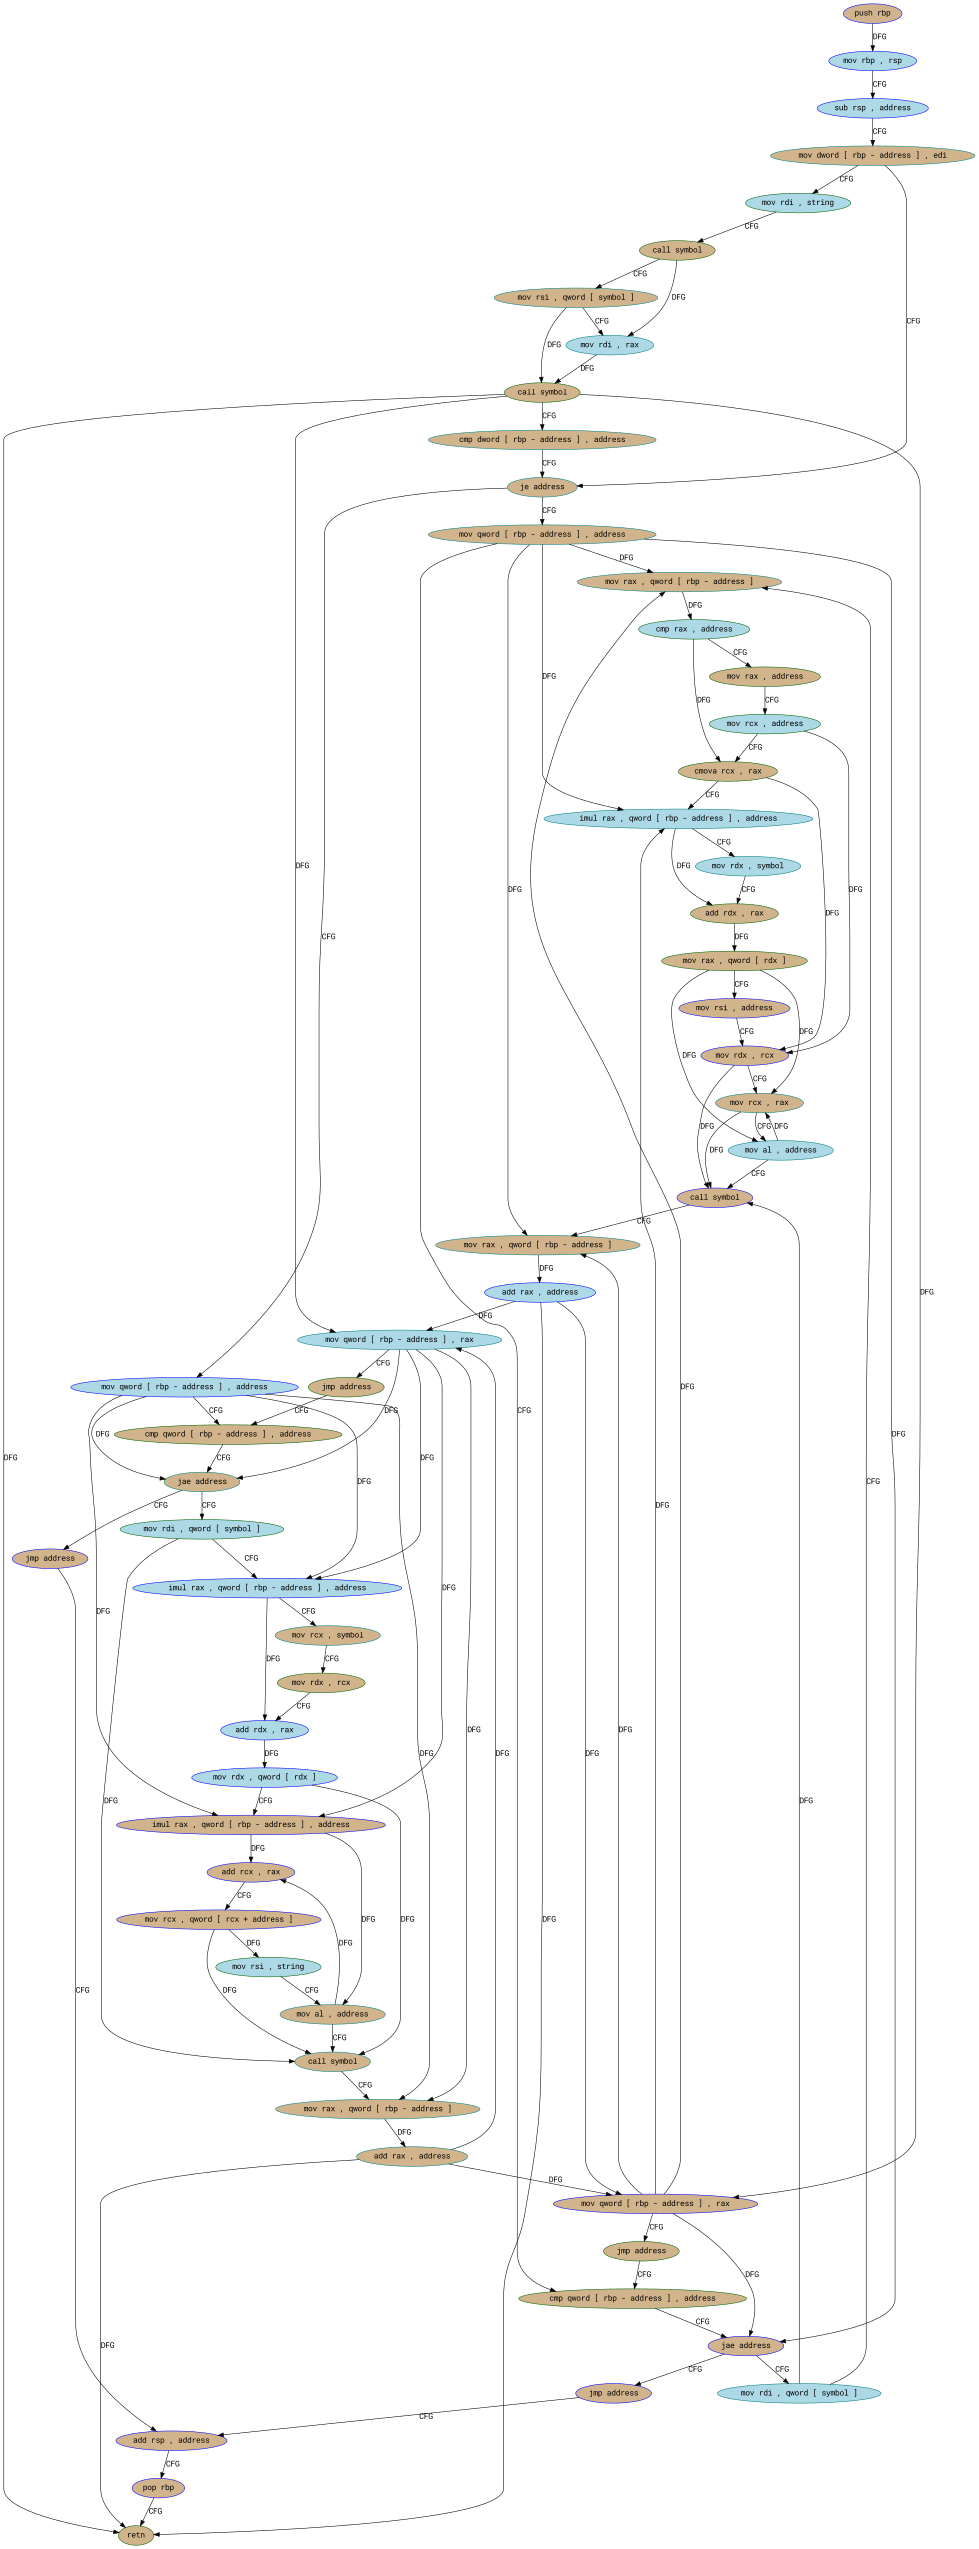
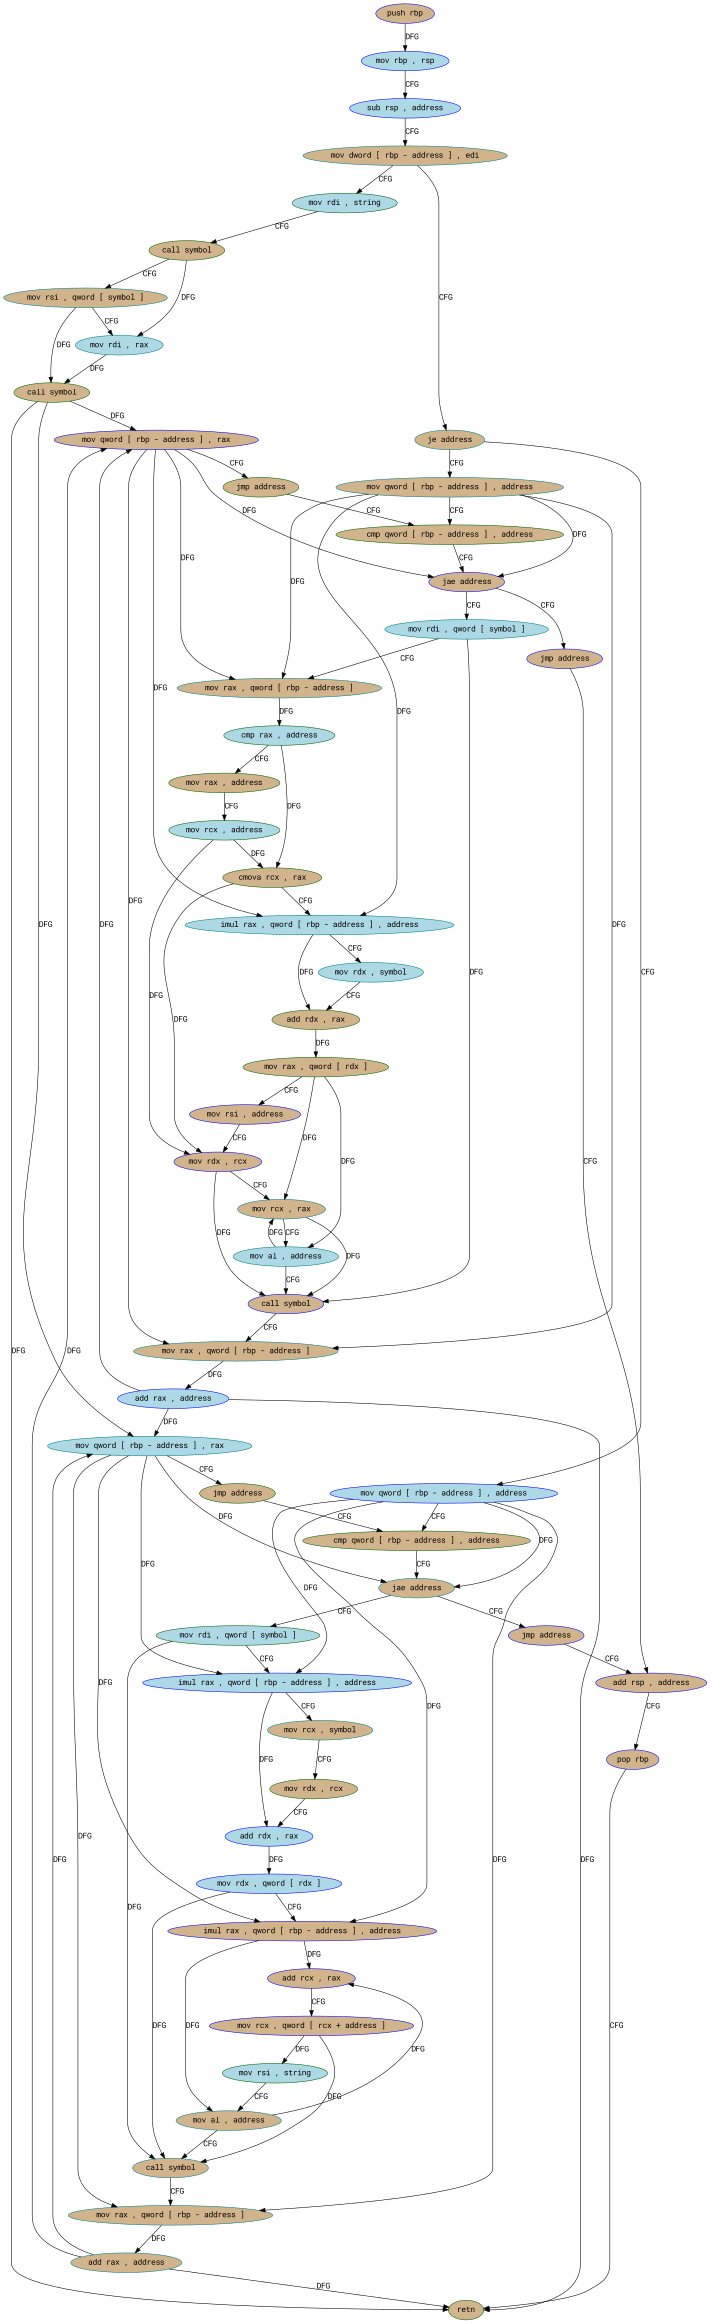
(542, 440) -> none
(755, 748) -> (258, 854)
